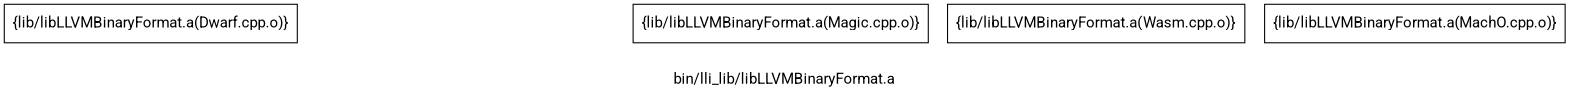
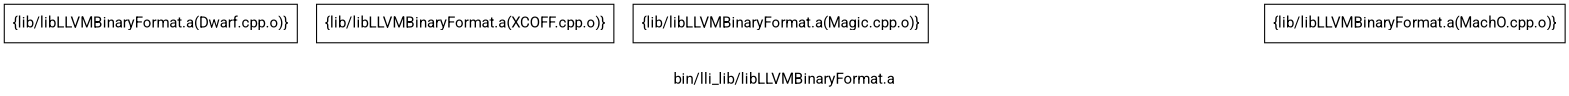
none -> (465, 24)
(1096, 24) -> none
